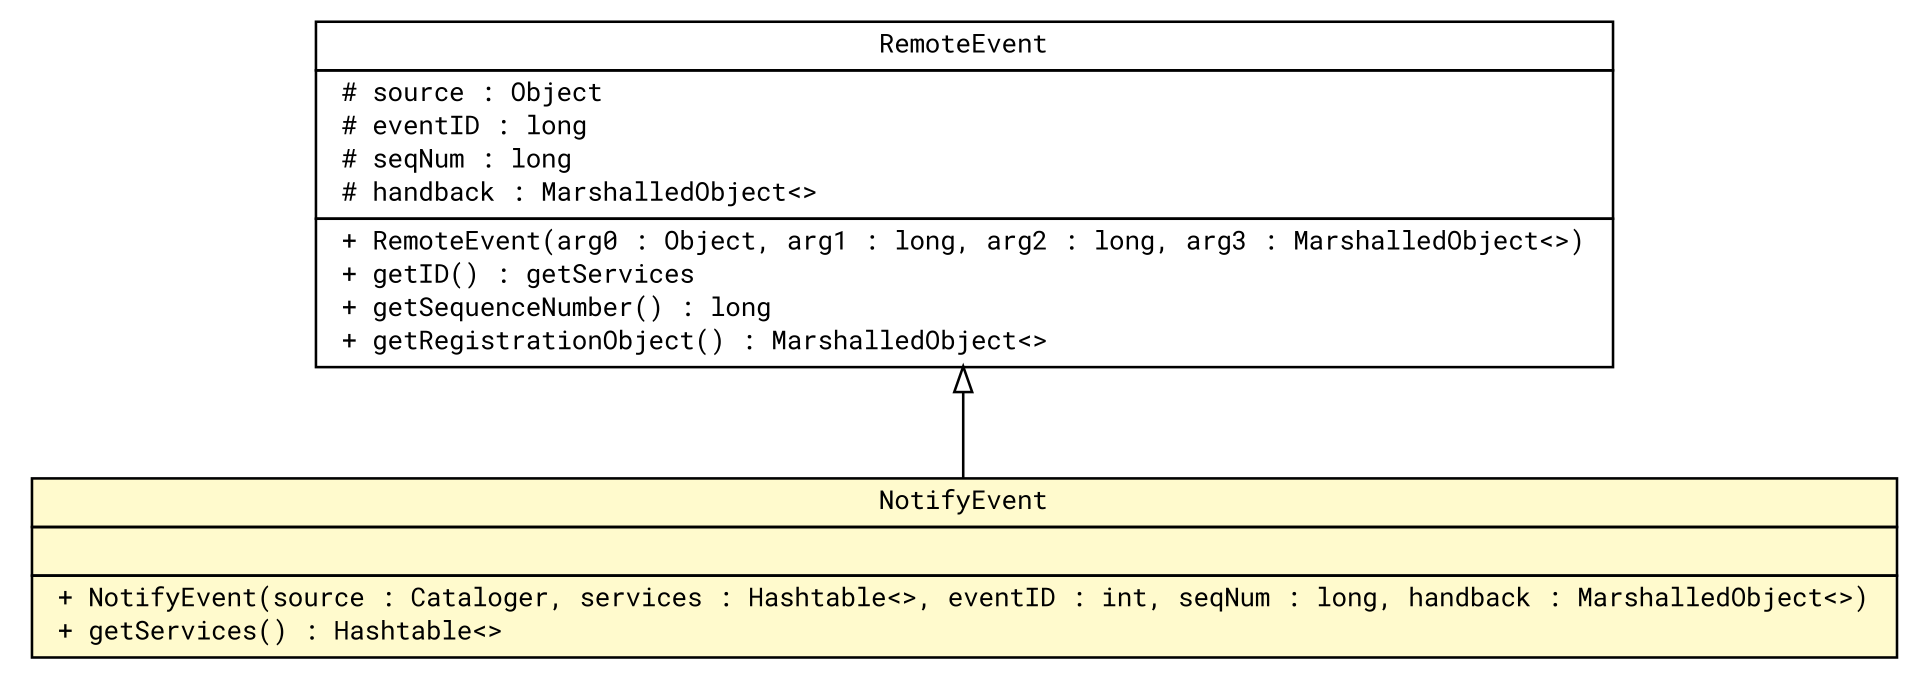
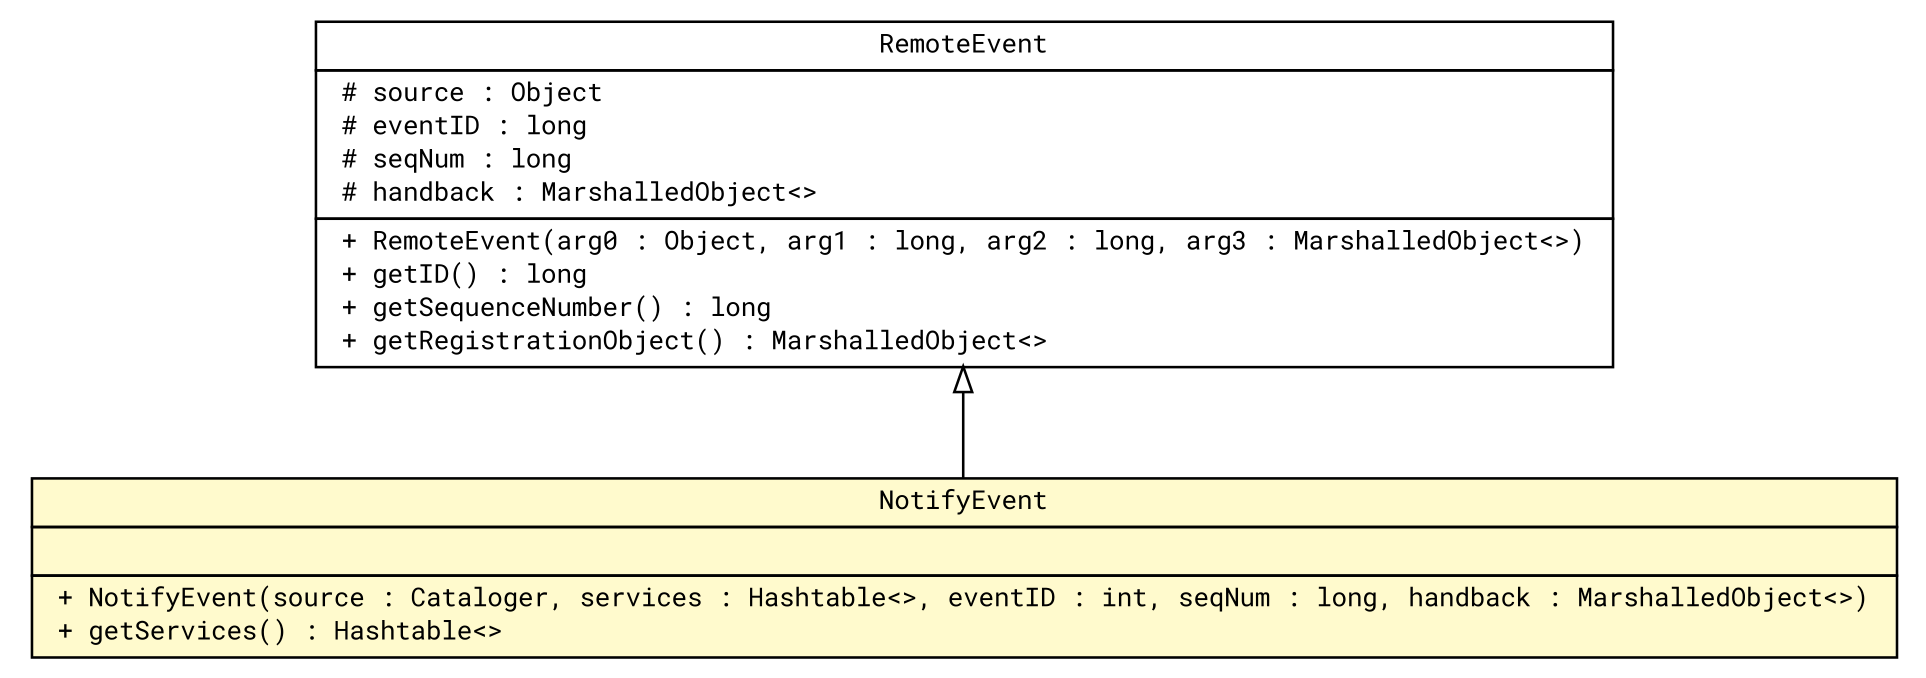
(519, 275) -> (466, 275)
